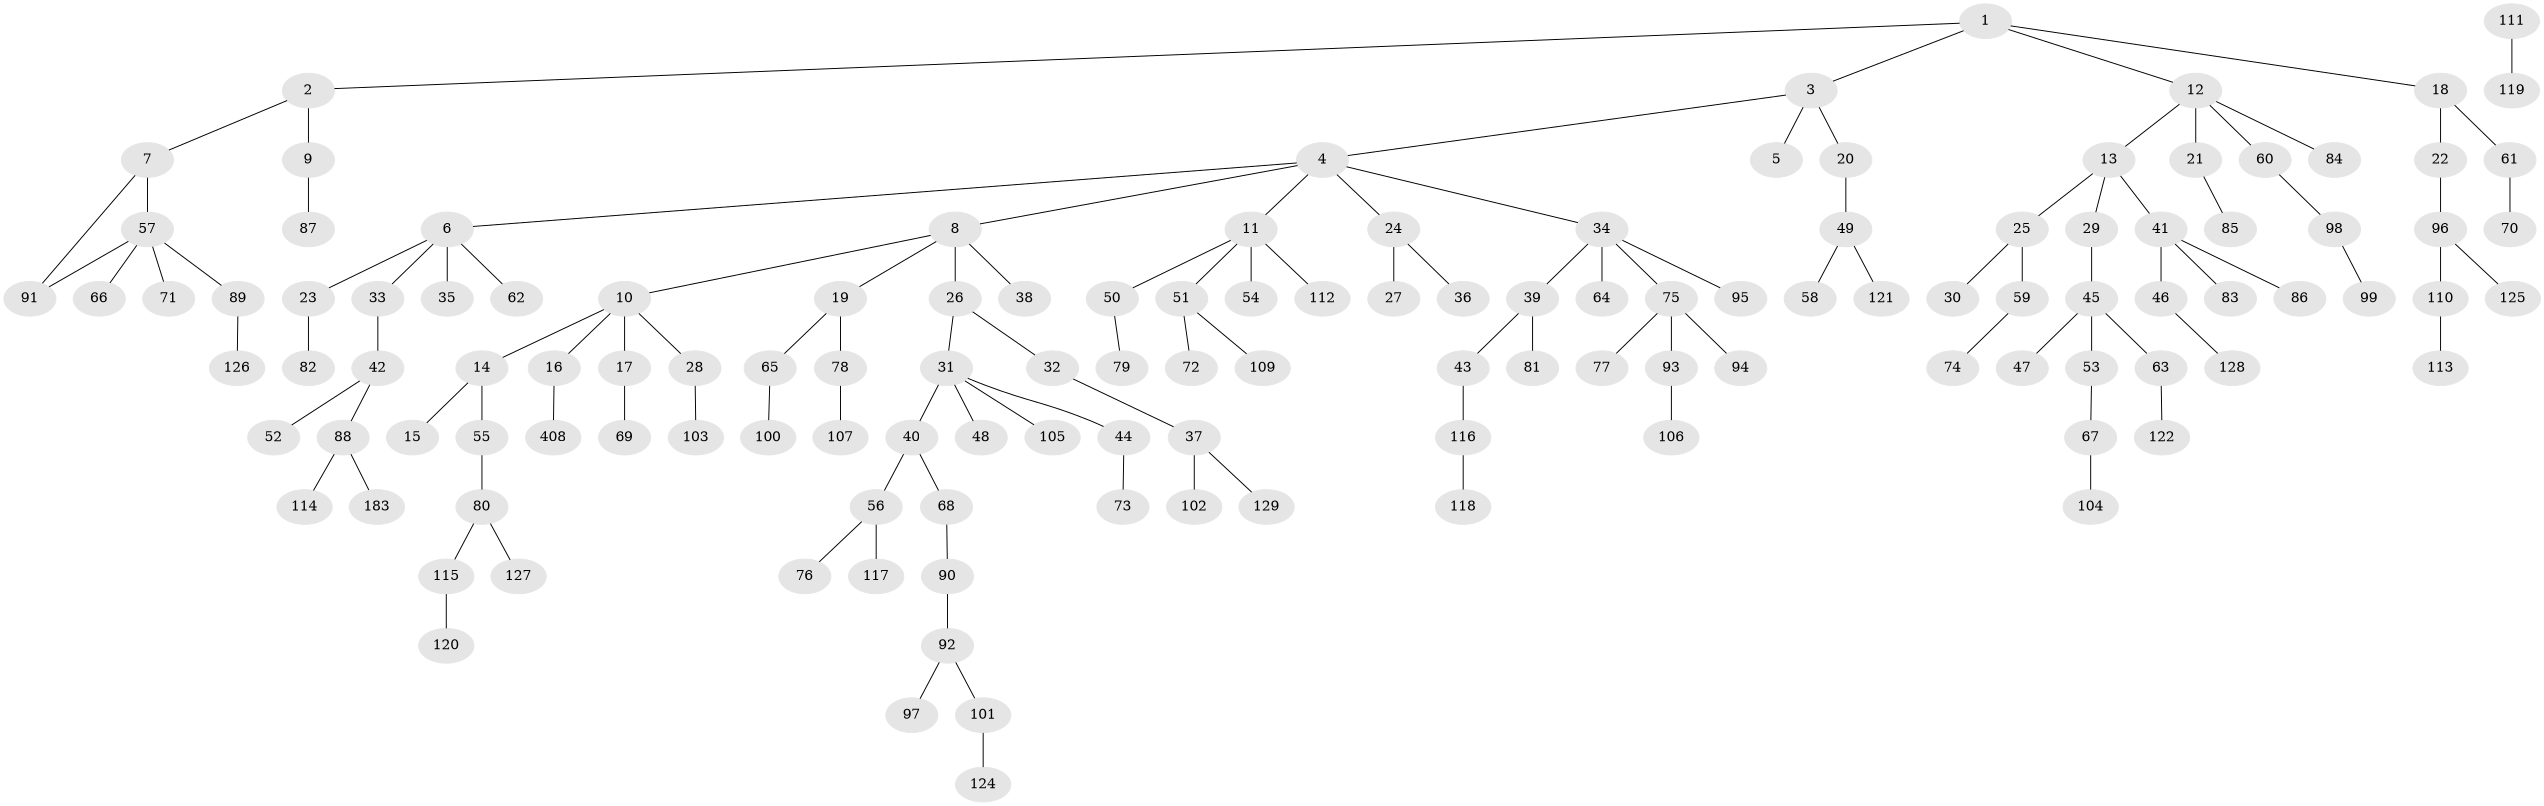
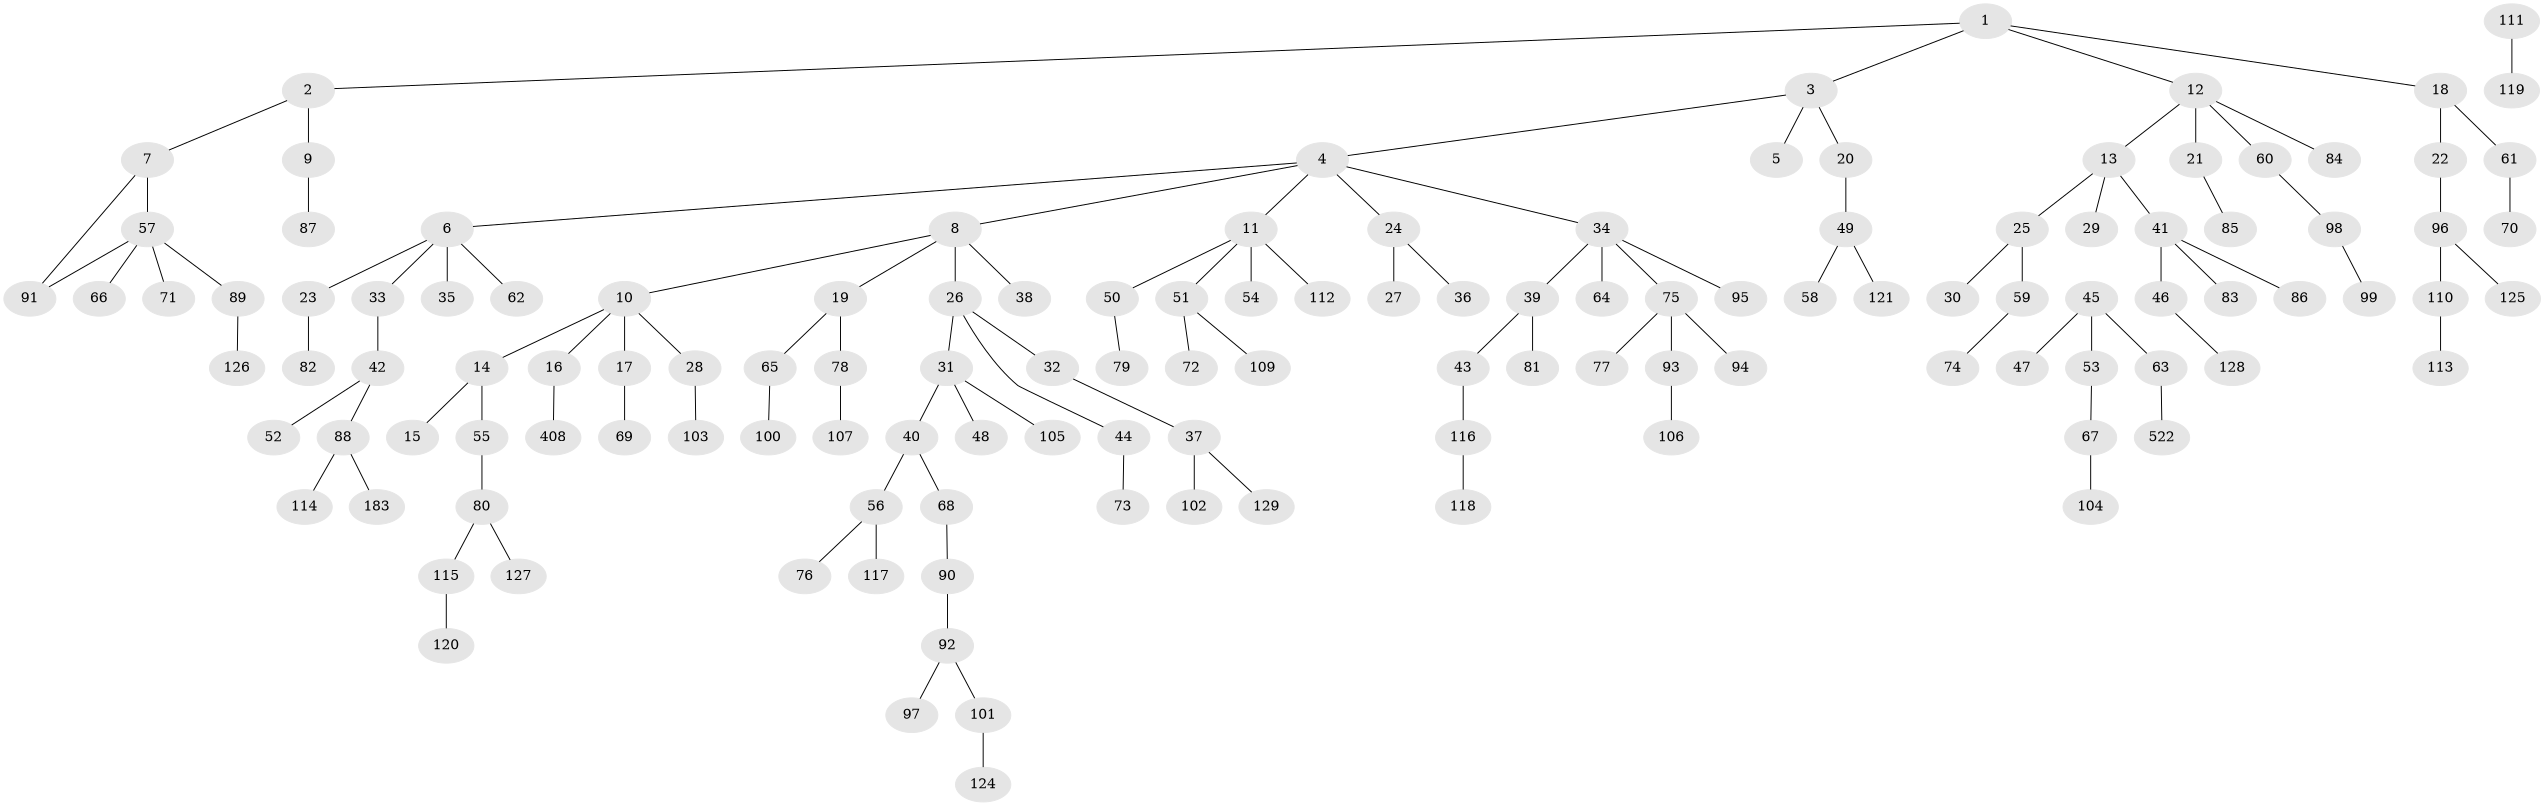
(2092, 264) -> none
(1036, 402) -> (1020, 387)
(2162, 438) -> (2162, 438)
